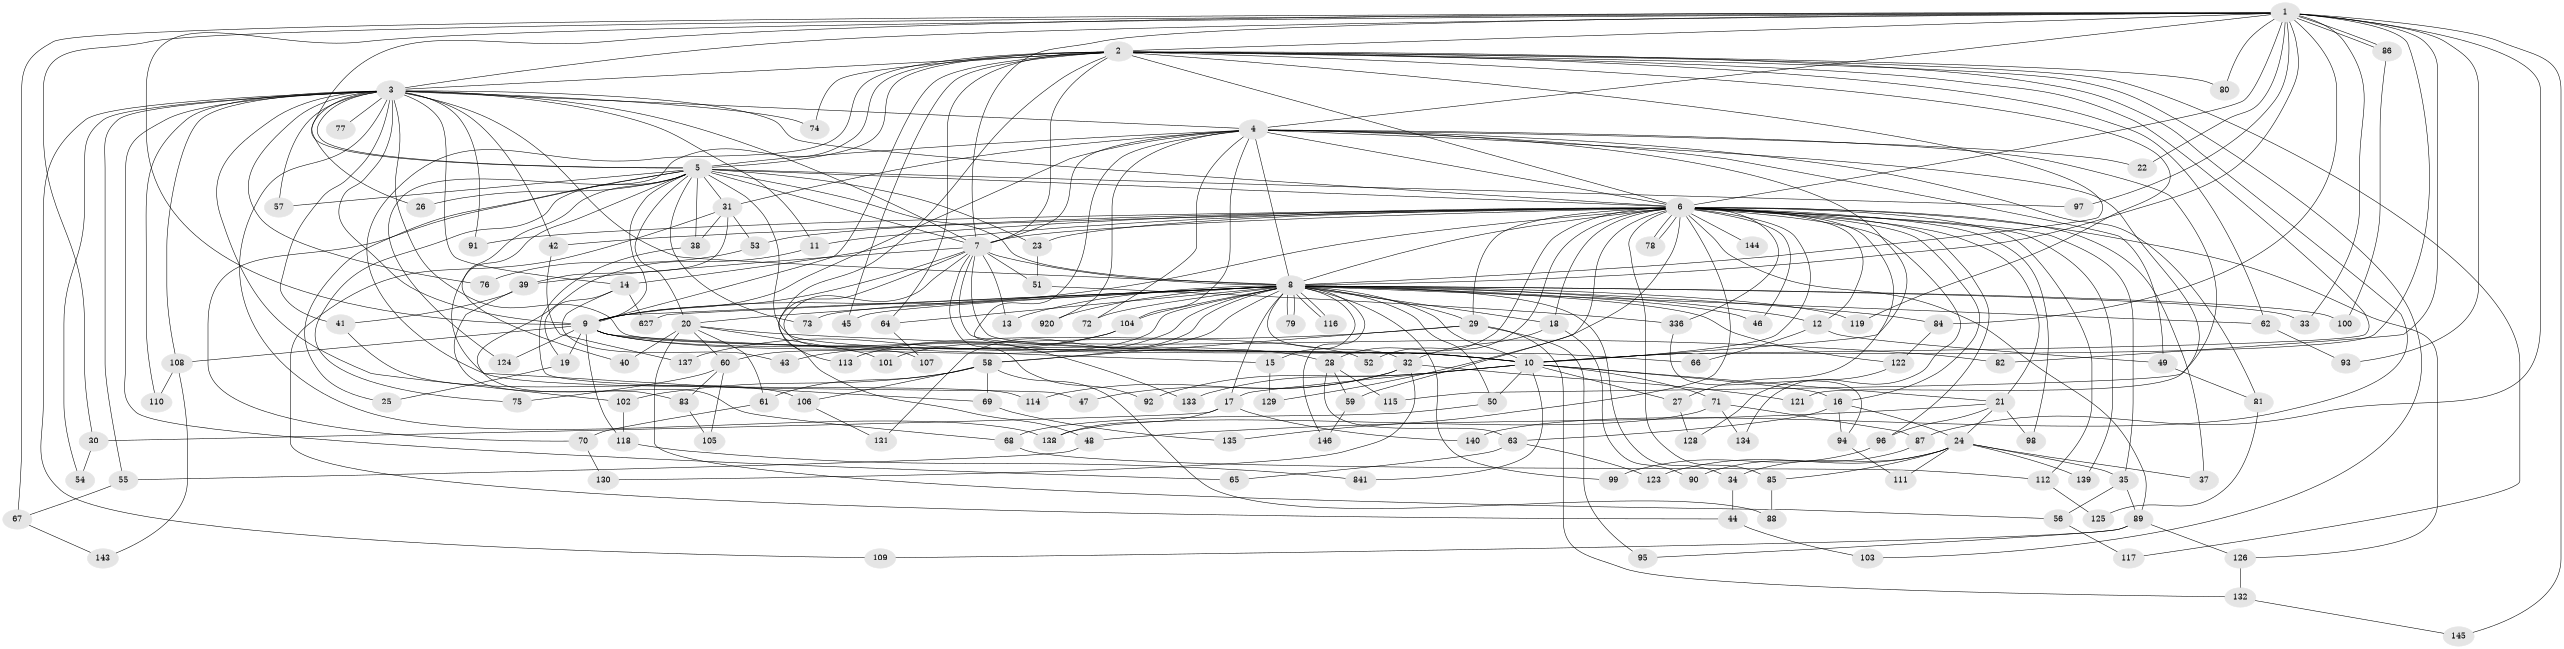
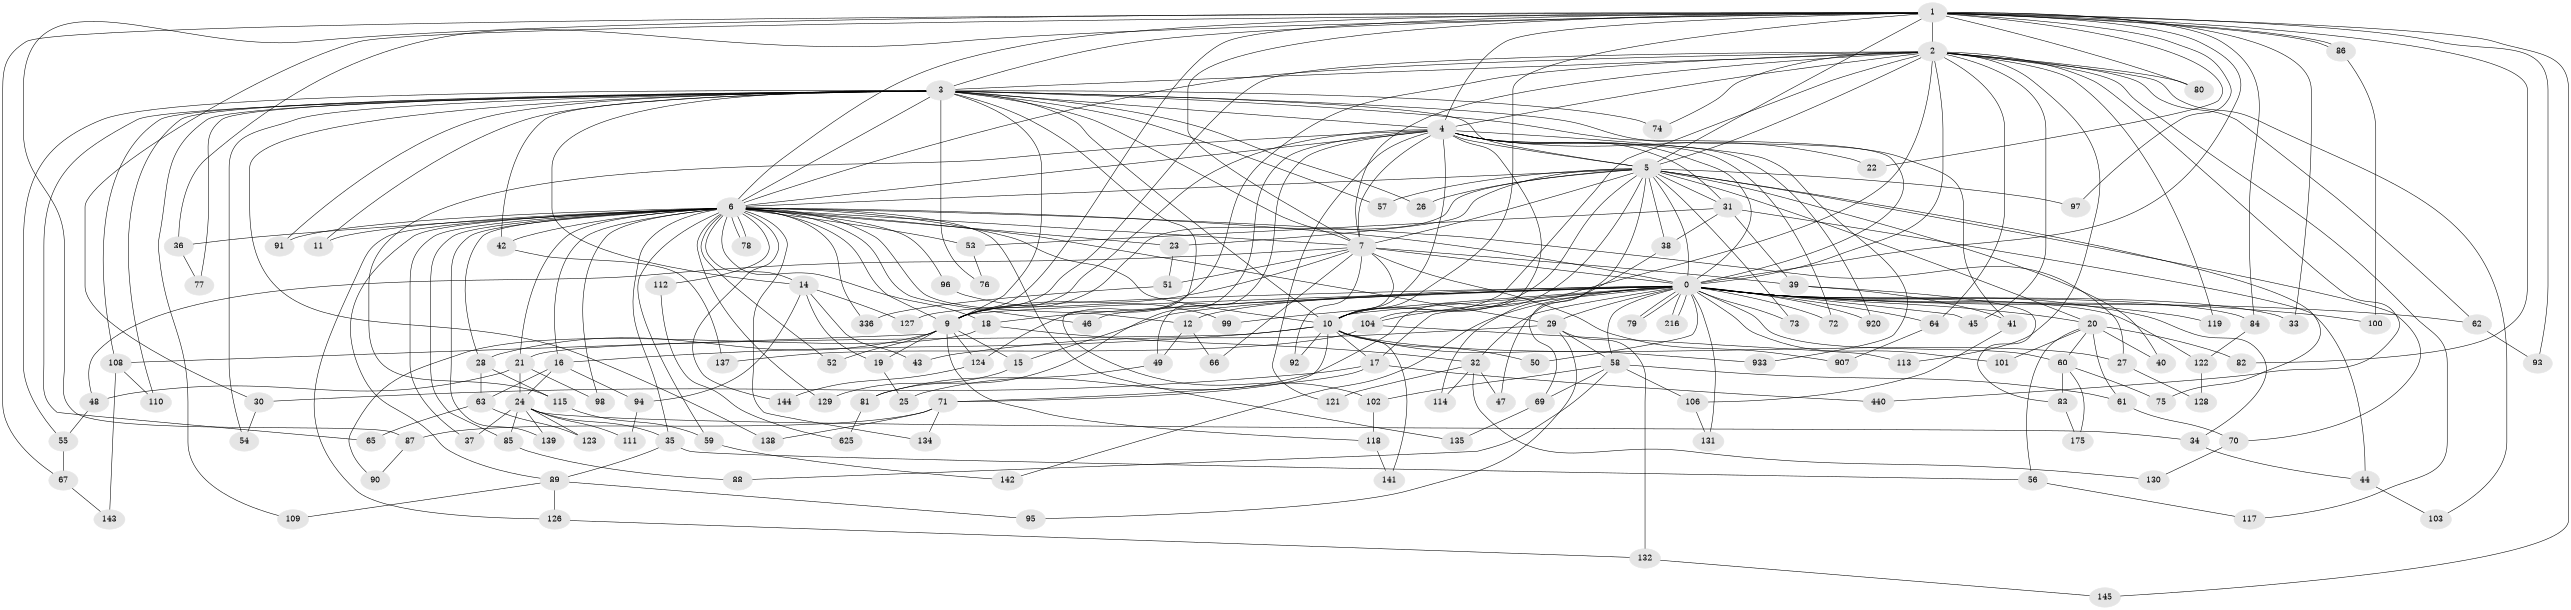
none -> (1686, 85)
none -> (179, 246)
(1291, 285) -> (1687, 285)
(646, 324) -> (907, 324)
(1007, 324) -> none
(1331, 324) -> (1672, 324)
(1056, 349) -> none
(927, 363) -> (1842, 363)
none -> (880, 380)
(1708, 384) -> (744, 372)
(1342, 387) -> (638, 422)
(1189, 402) -> (1760, 363)
(1948, 420) -> none
(1140, 422) -> (1161, 393)
(710, 441) -> (2078, 441)
(1009, 441) -> none
(1325, 441) -> (1007, 480)
(1473, 441) -> (1878, 402)
(1361, 480) -> (1389, 480)
(2098, 519) -> (847, 441)
